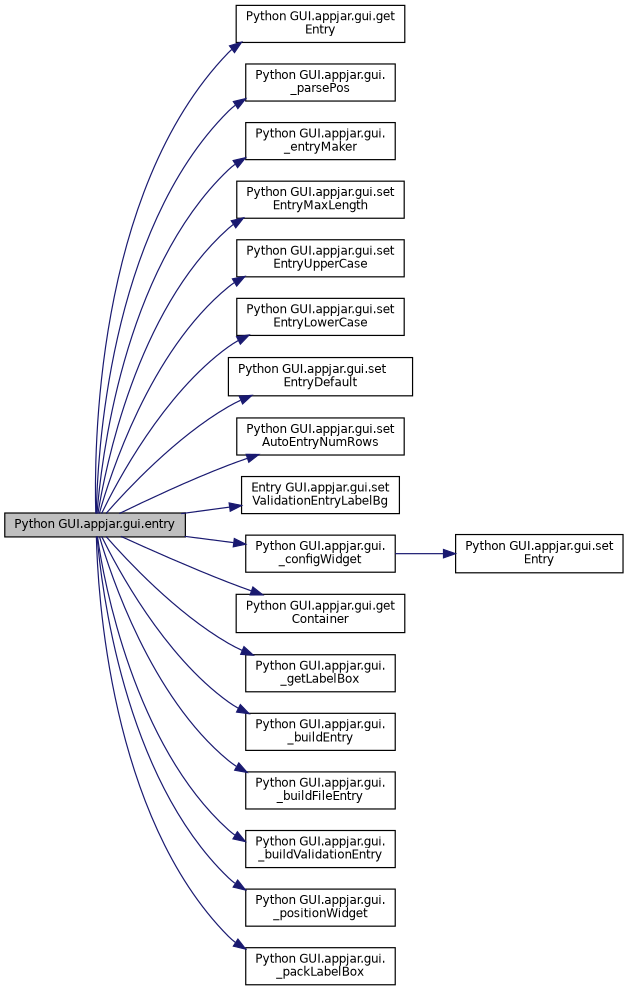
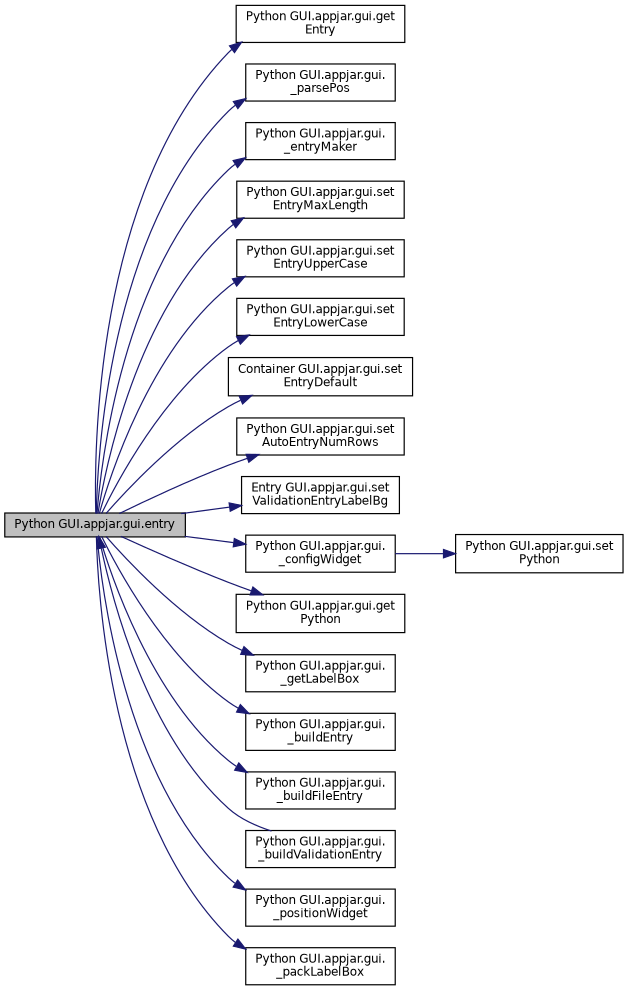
(320, 377) -> (320, 377)
(539, 554) -> (539, 554)
(320, 613) -> (320, 613)
(142, 698) -> (157, 710)
